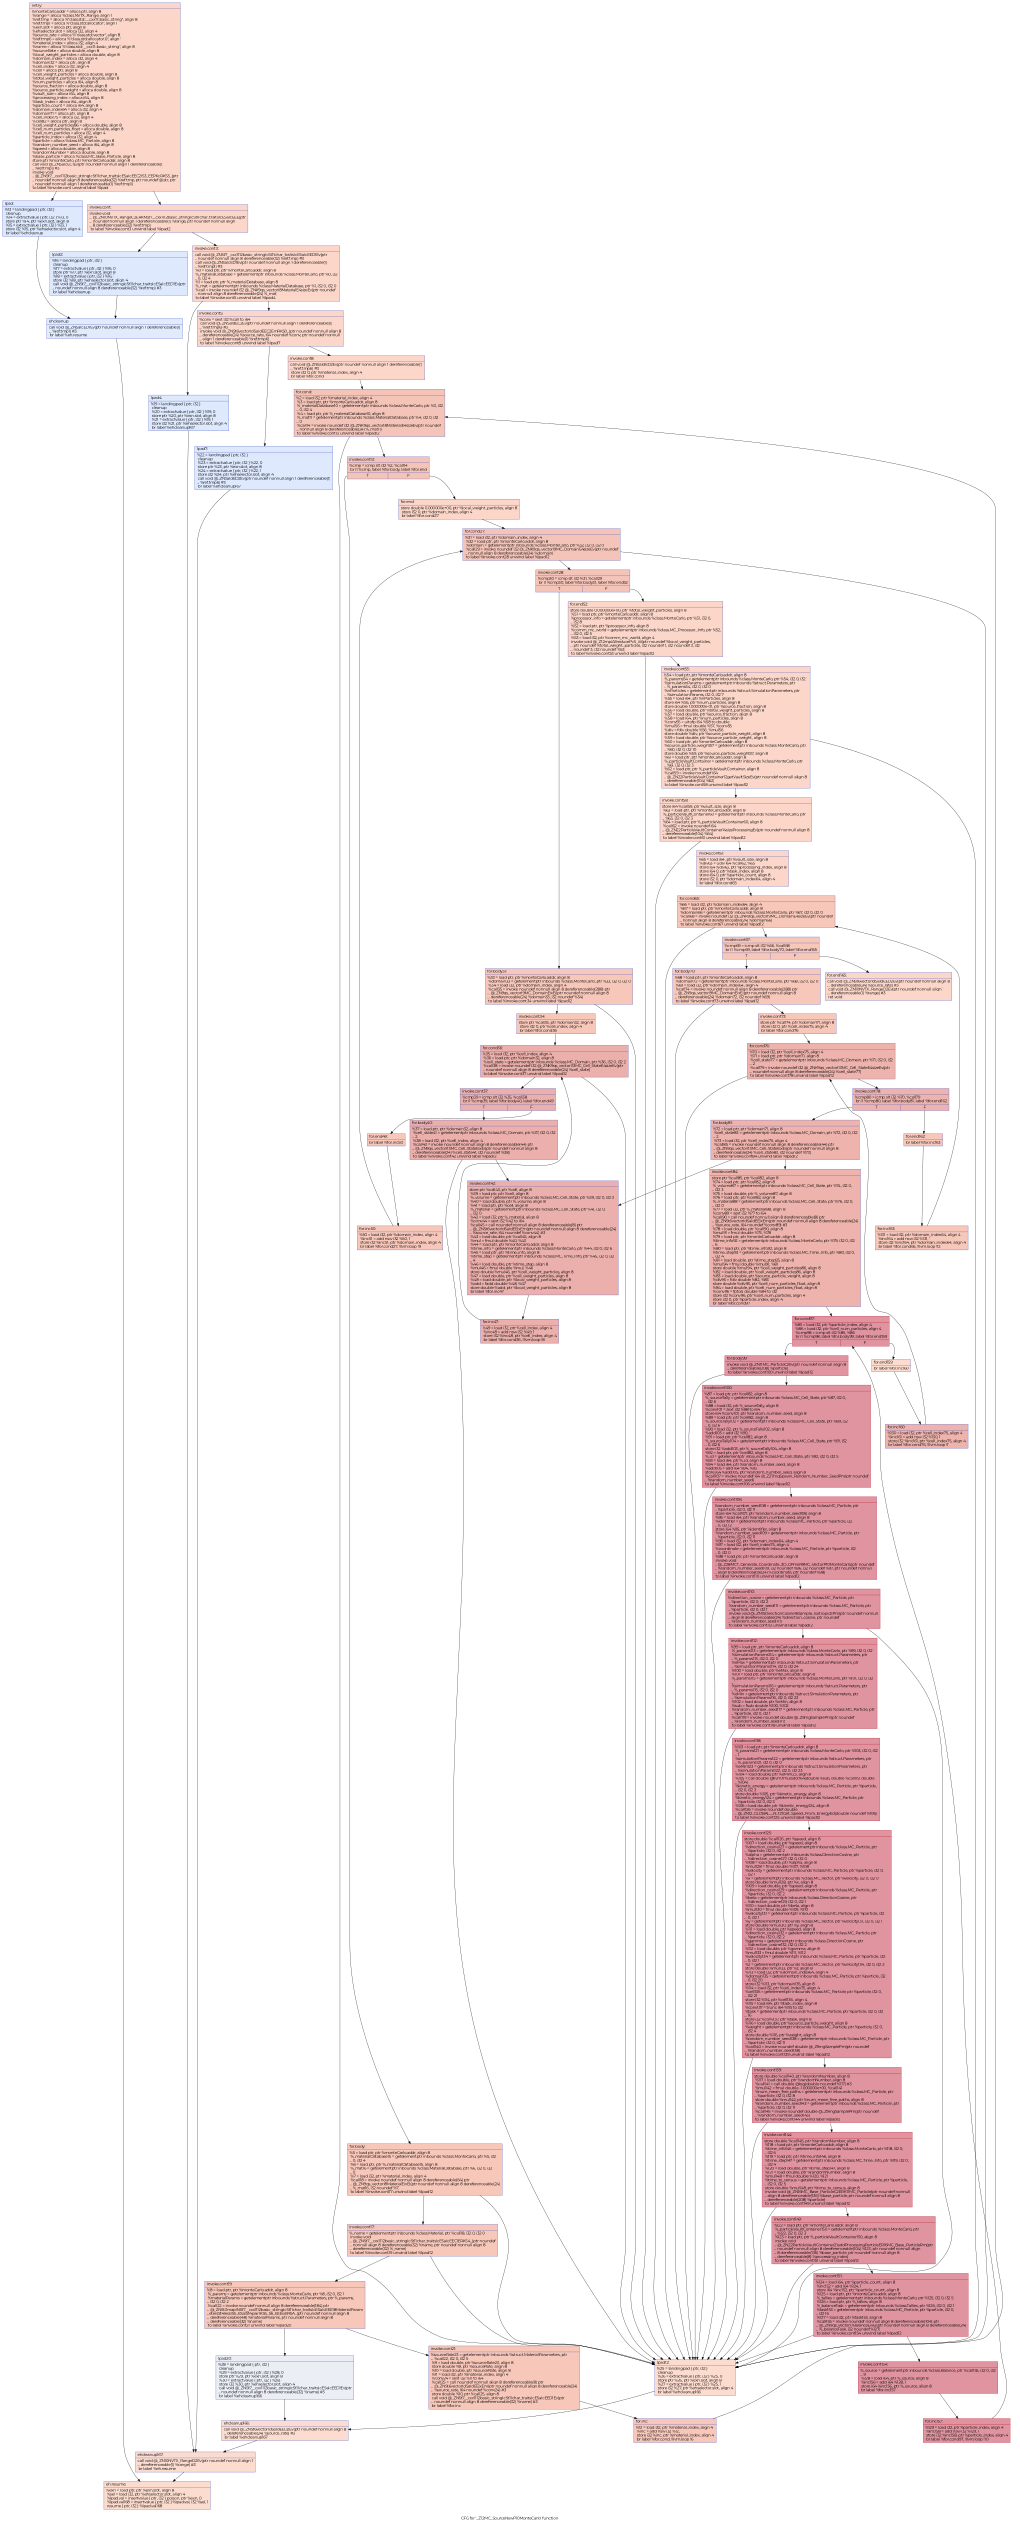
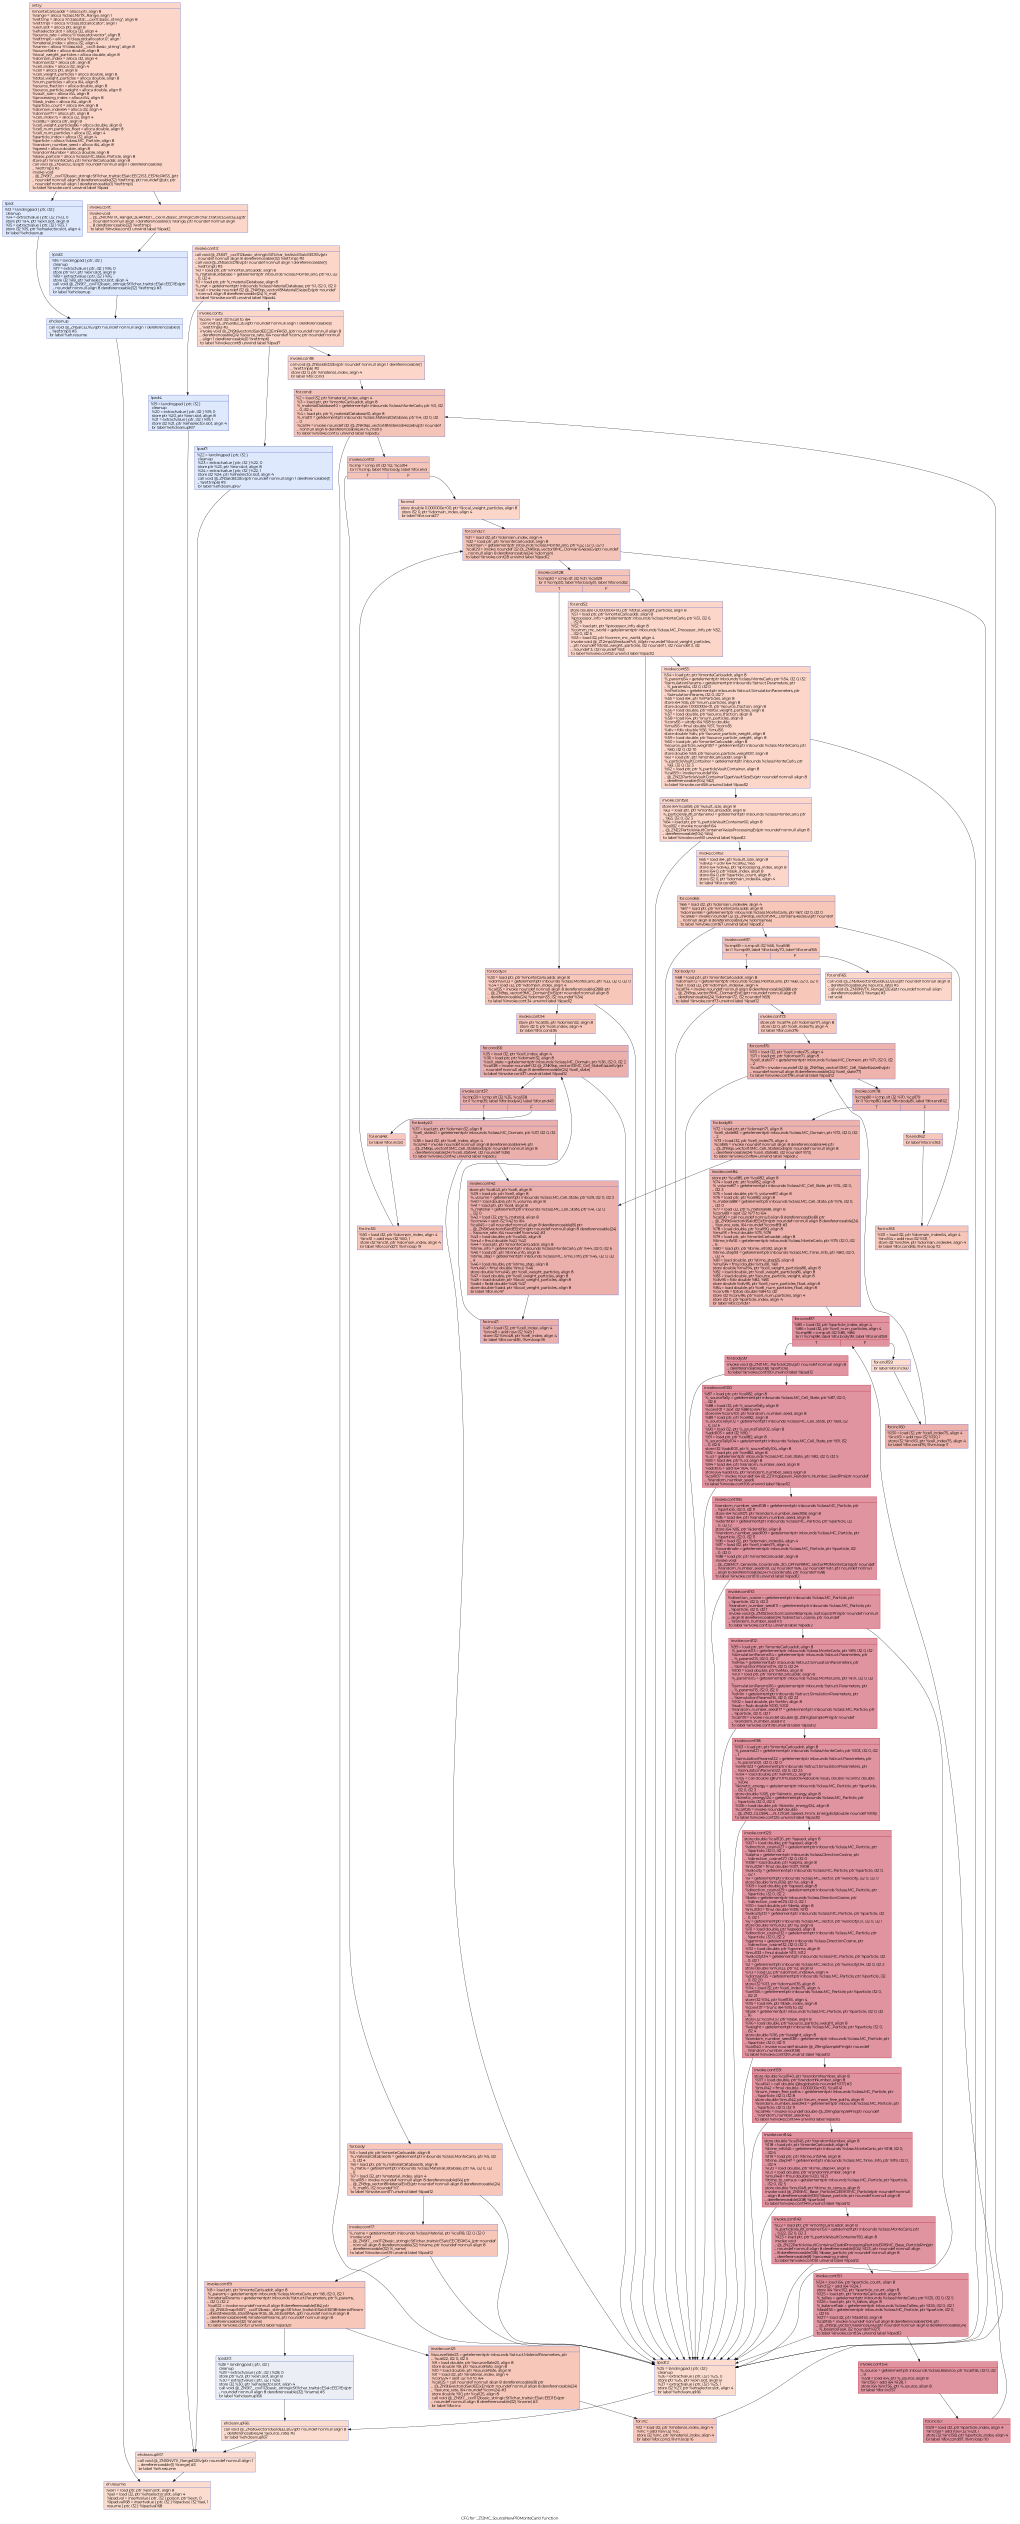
(203, 239) -> none
